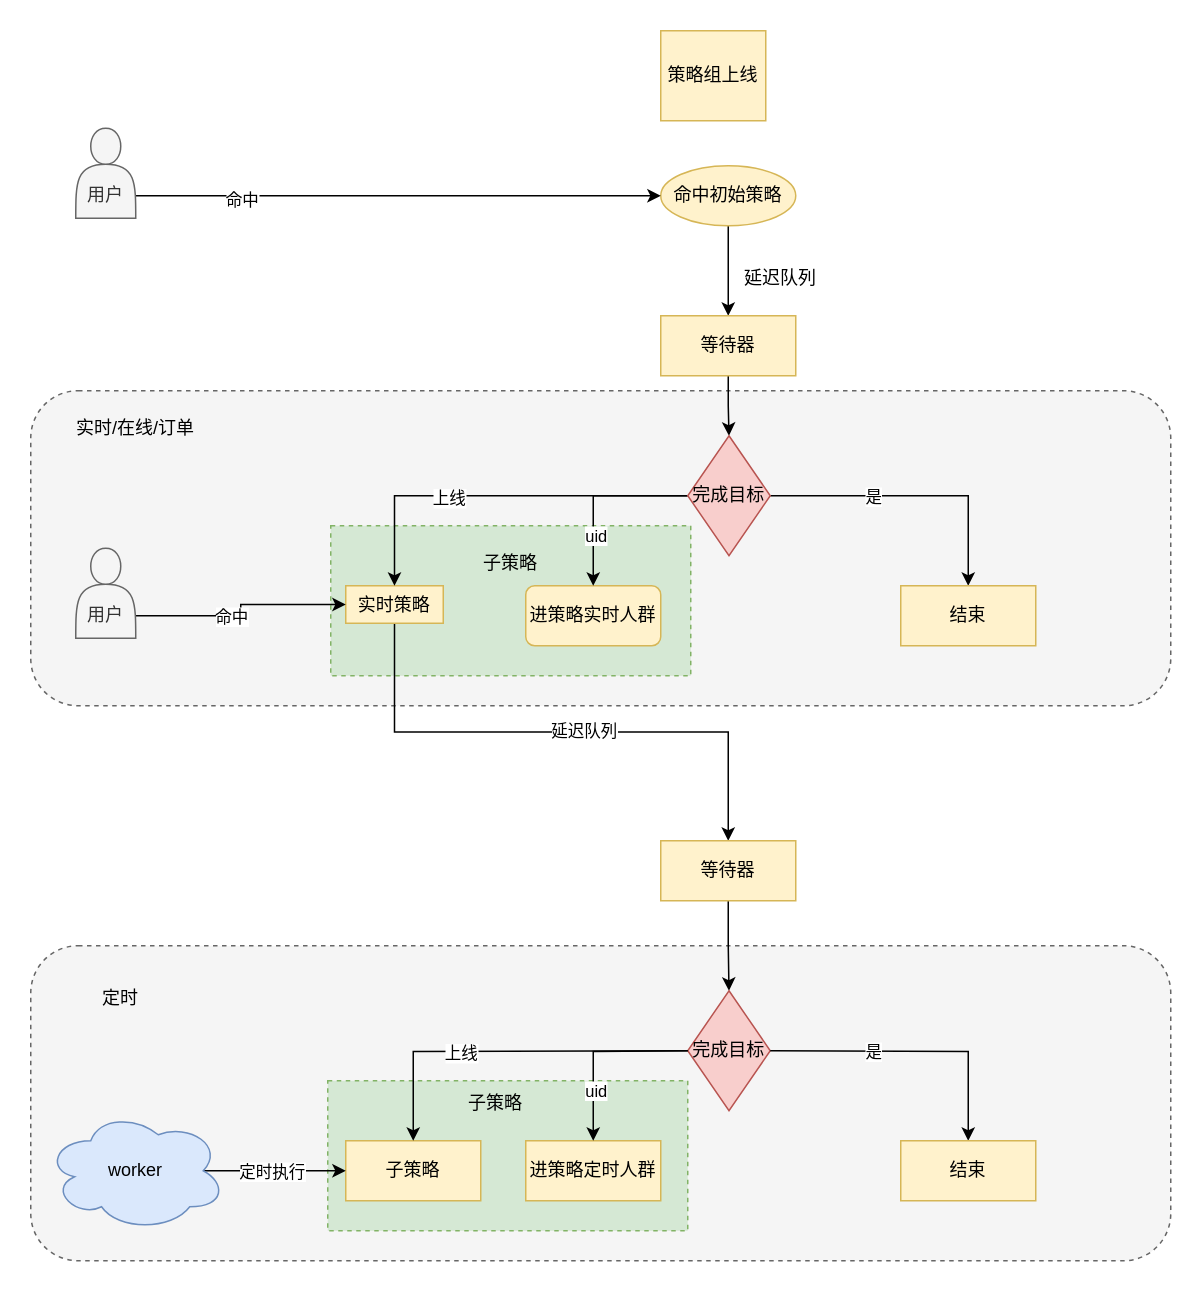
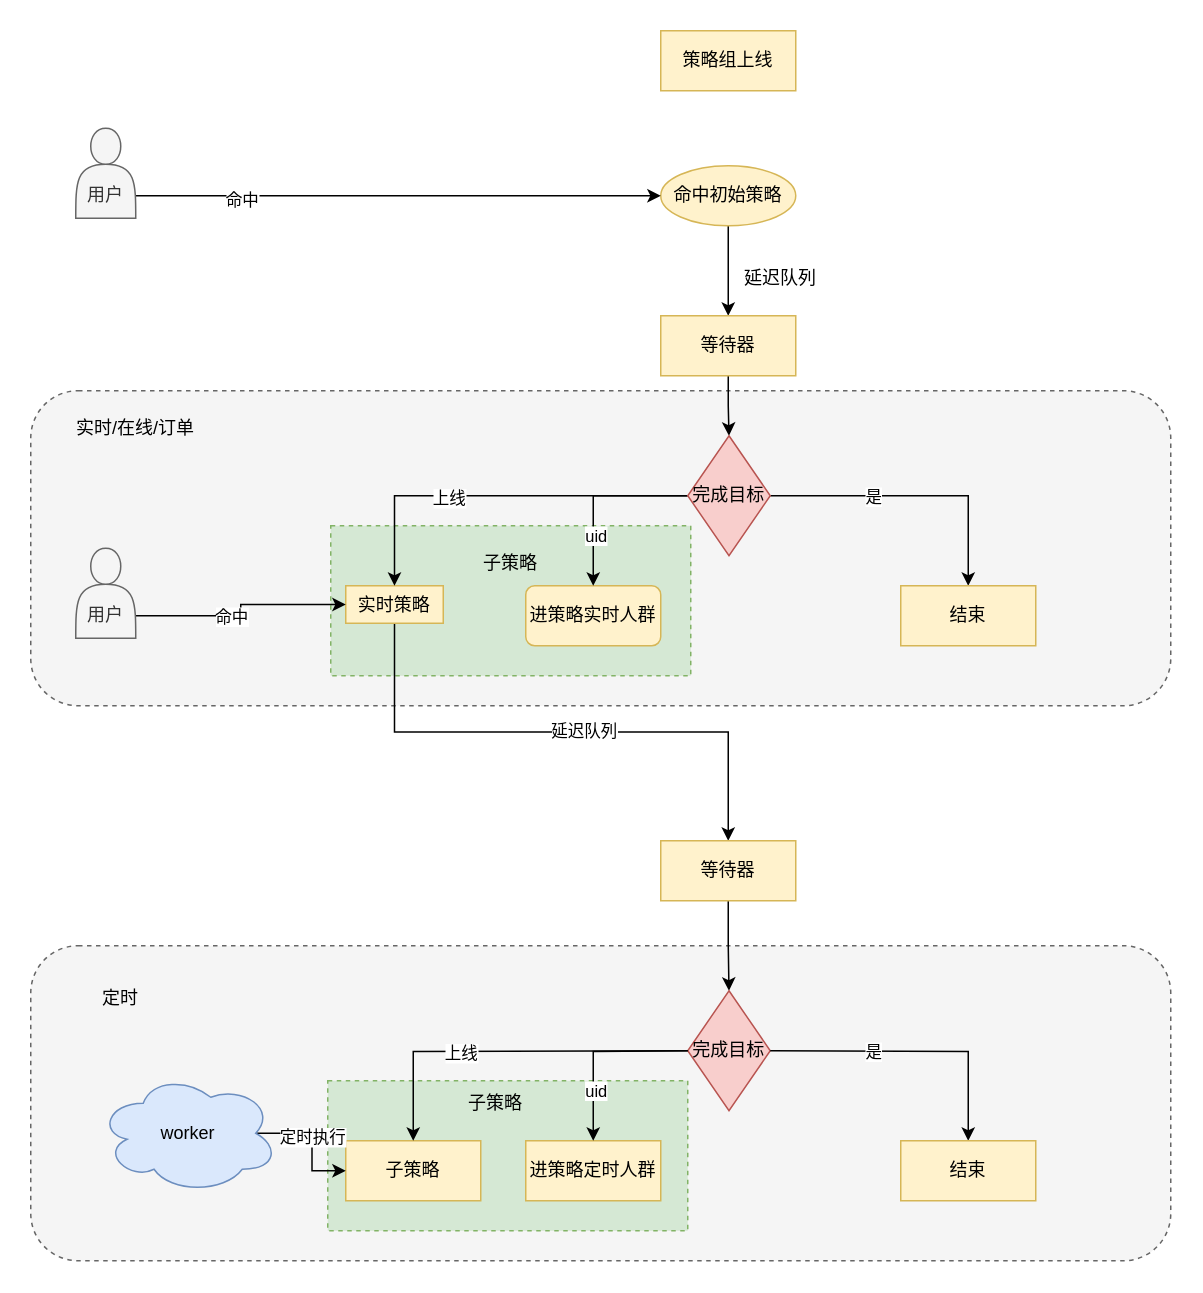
(713, 76) -> (728, 61)
(136, 1171) -> (188, 1133)
